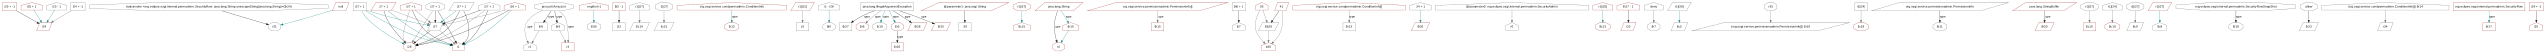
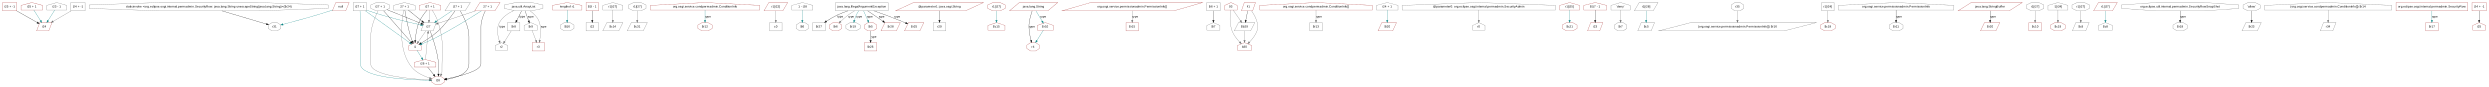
(1940, 7) -> (1896, 7)
(2236, 7) -> (2180, 7)
(490, 29) -> (419, 54)
